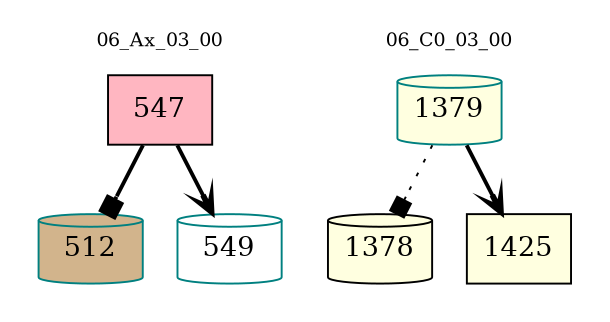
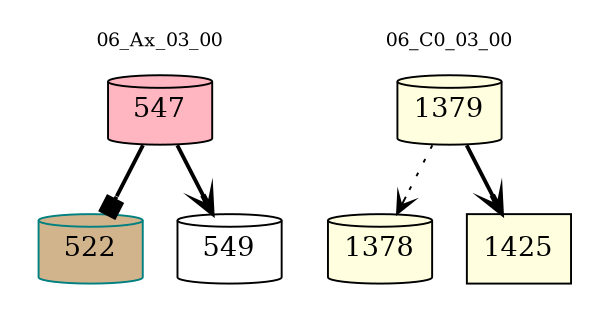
(160, 110) -> (160, 110)
(449, 110) -> (449, 110)
(419, 171) -> (419, 171)
(91, 249) -> (91, 249)
(230, 249) -> (230, 249)
